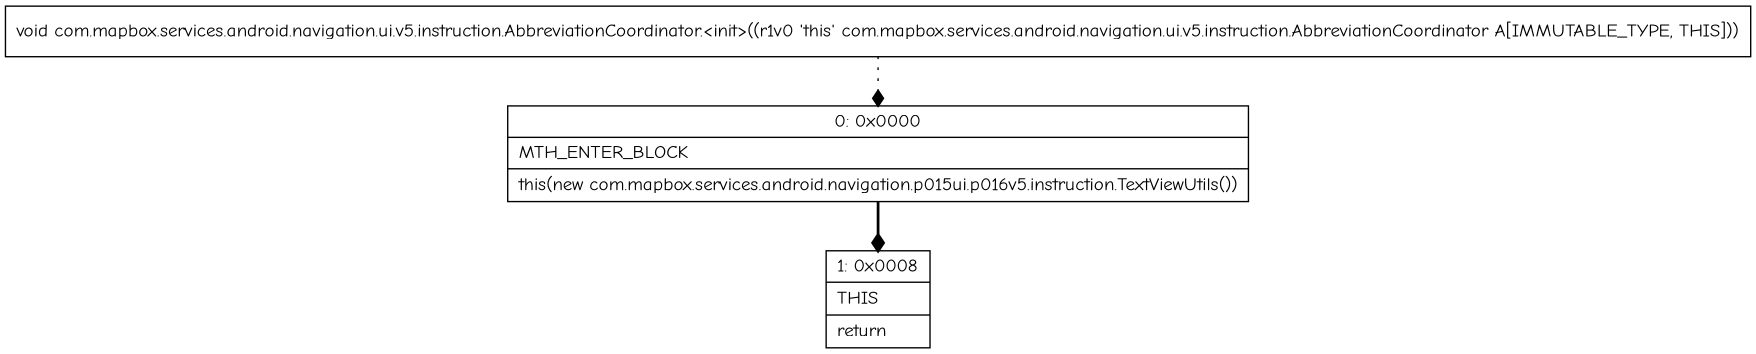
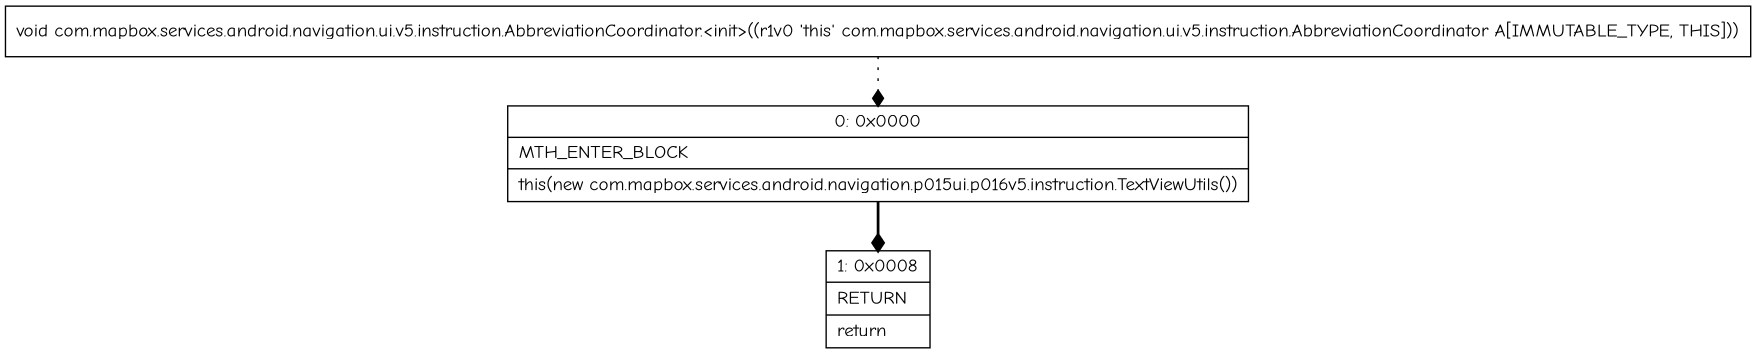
(858, 298) -> (873, 298)
